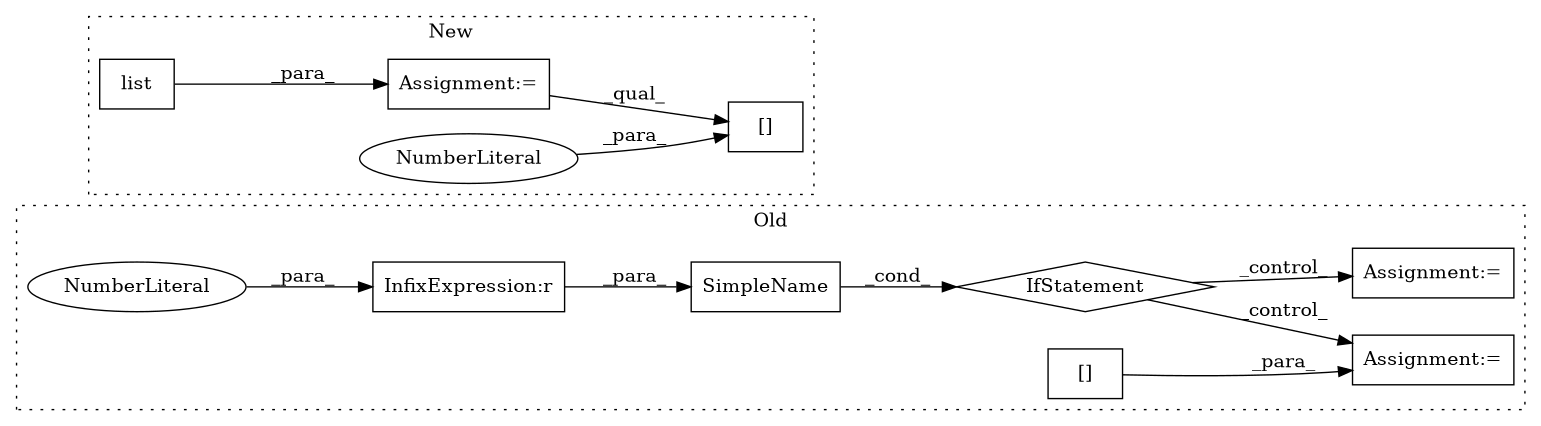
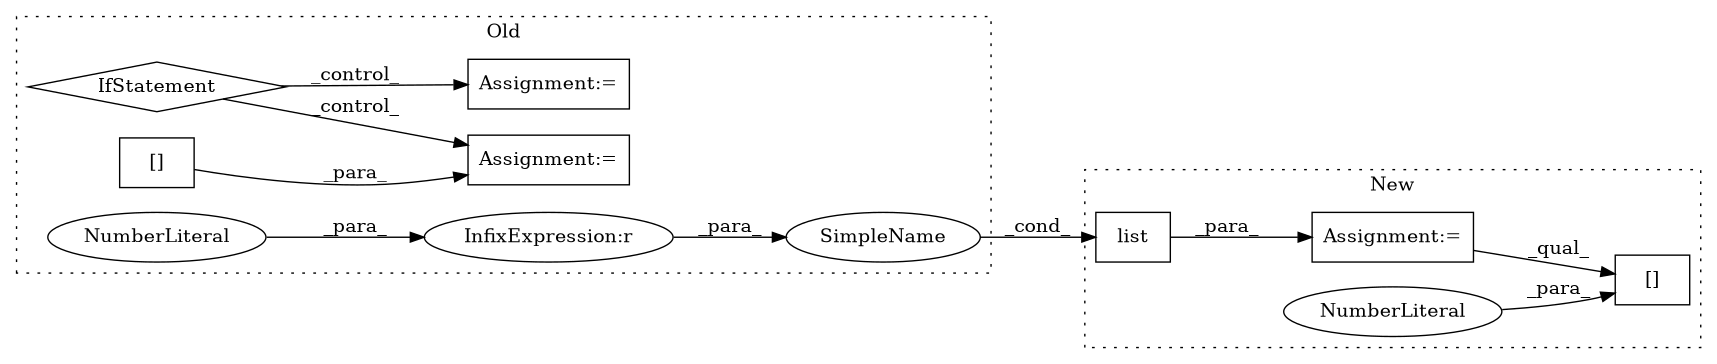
(469, 287) -> (549, 237)
(766, 287) -> (883, 237)
(891, 287) -> (1031, 237)
